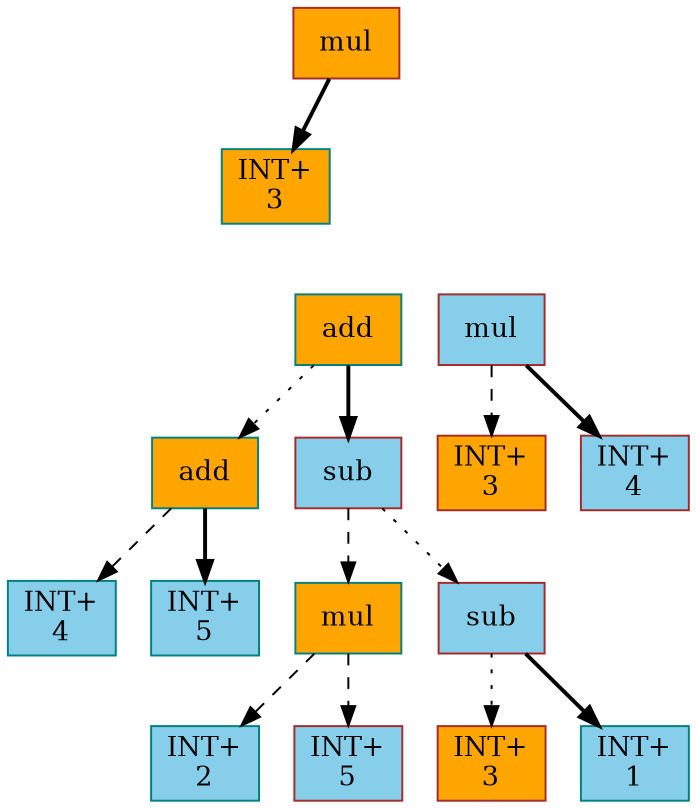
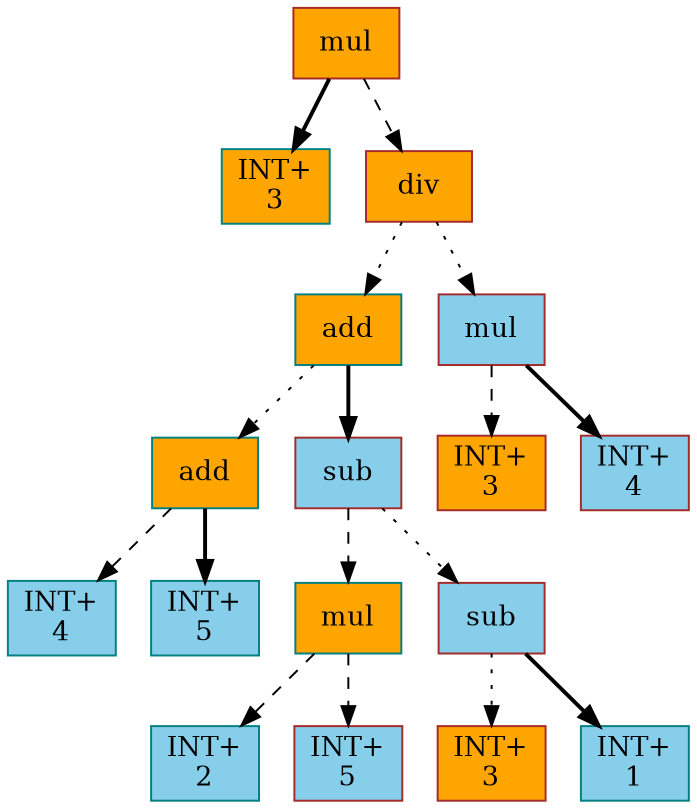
none -> (419, 186)
